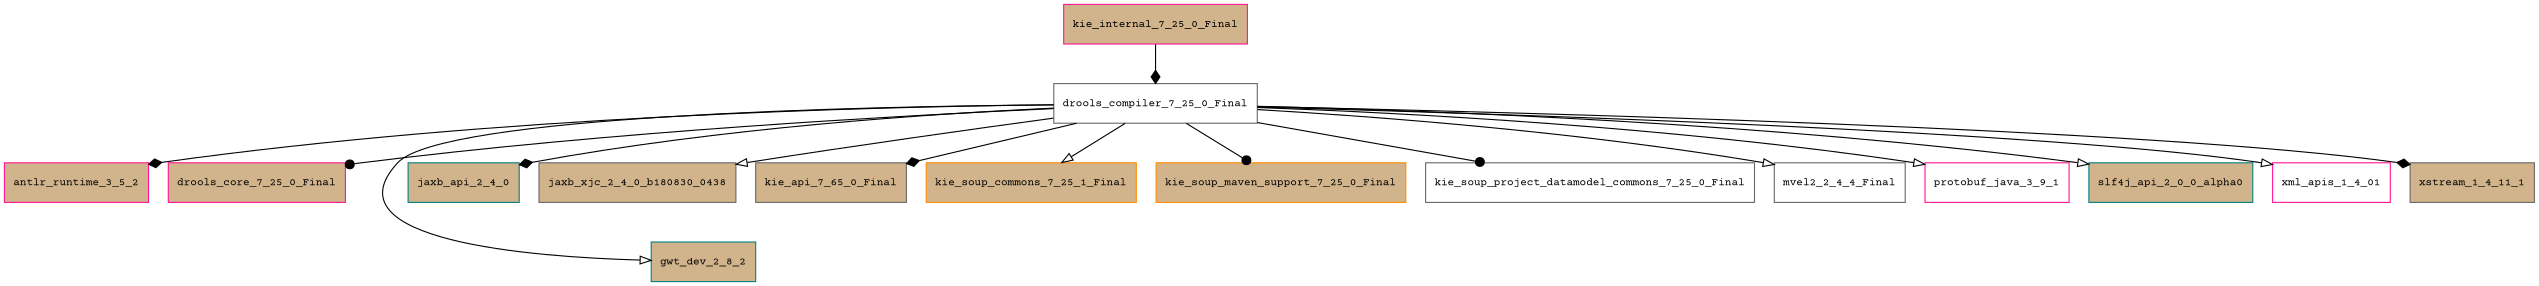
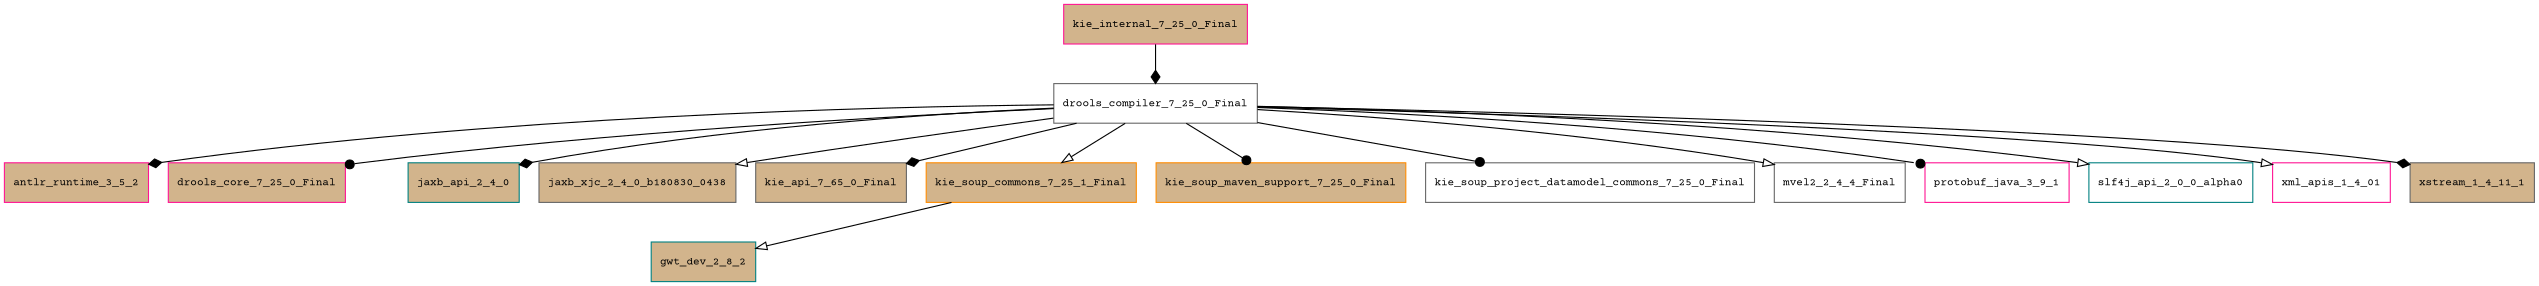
(1586, 127) -> (1586, 127)
(471, 138) -> (859, 224)
(2171, 183) -> (2171, 183)
